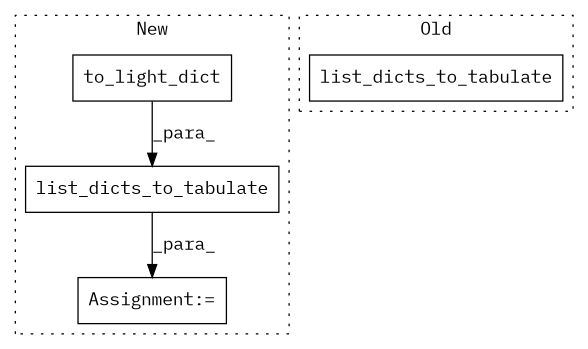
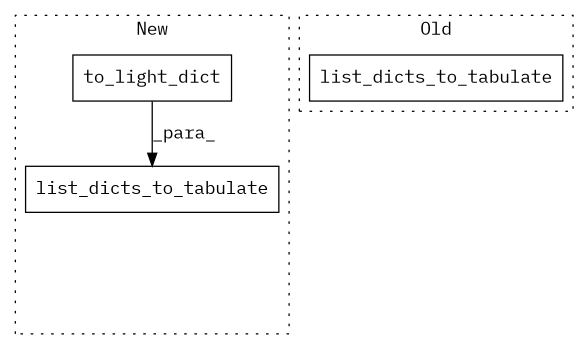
(152, 301) -> none
